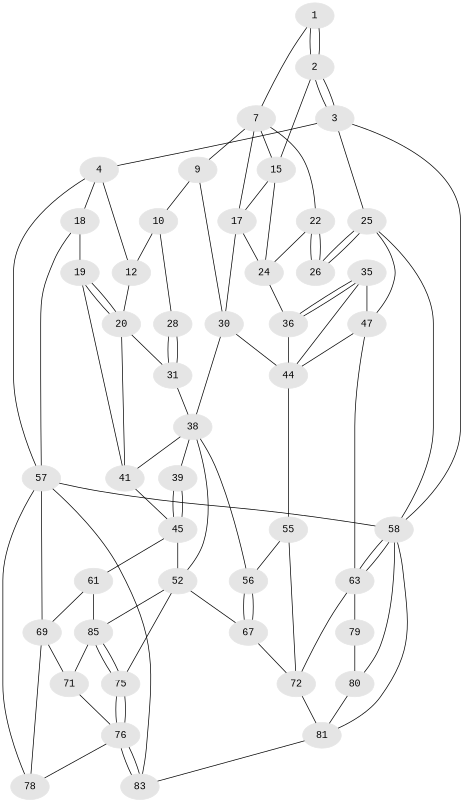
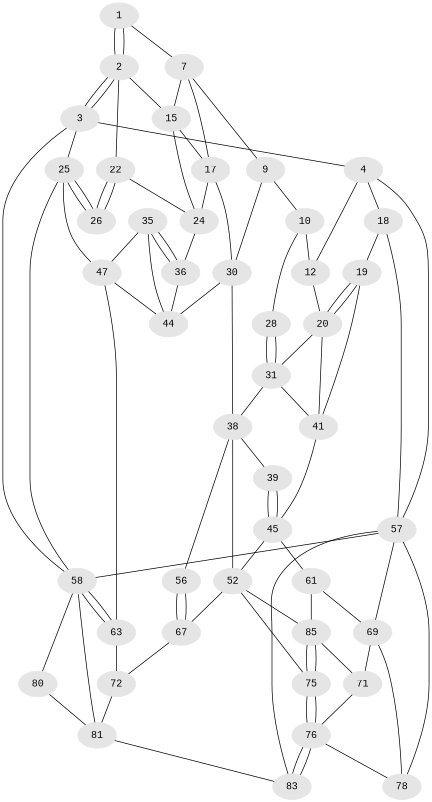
(304, 161) -> (117, 118)
(159, 453) -> (295, 401)
(288, 530) -> none
(355, 633) -> none
